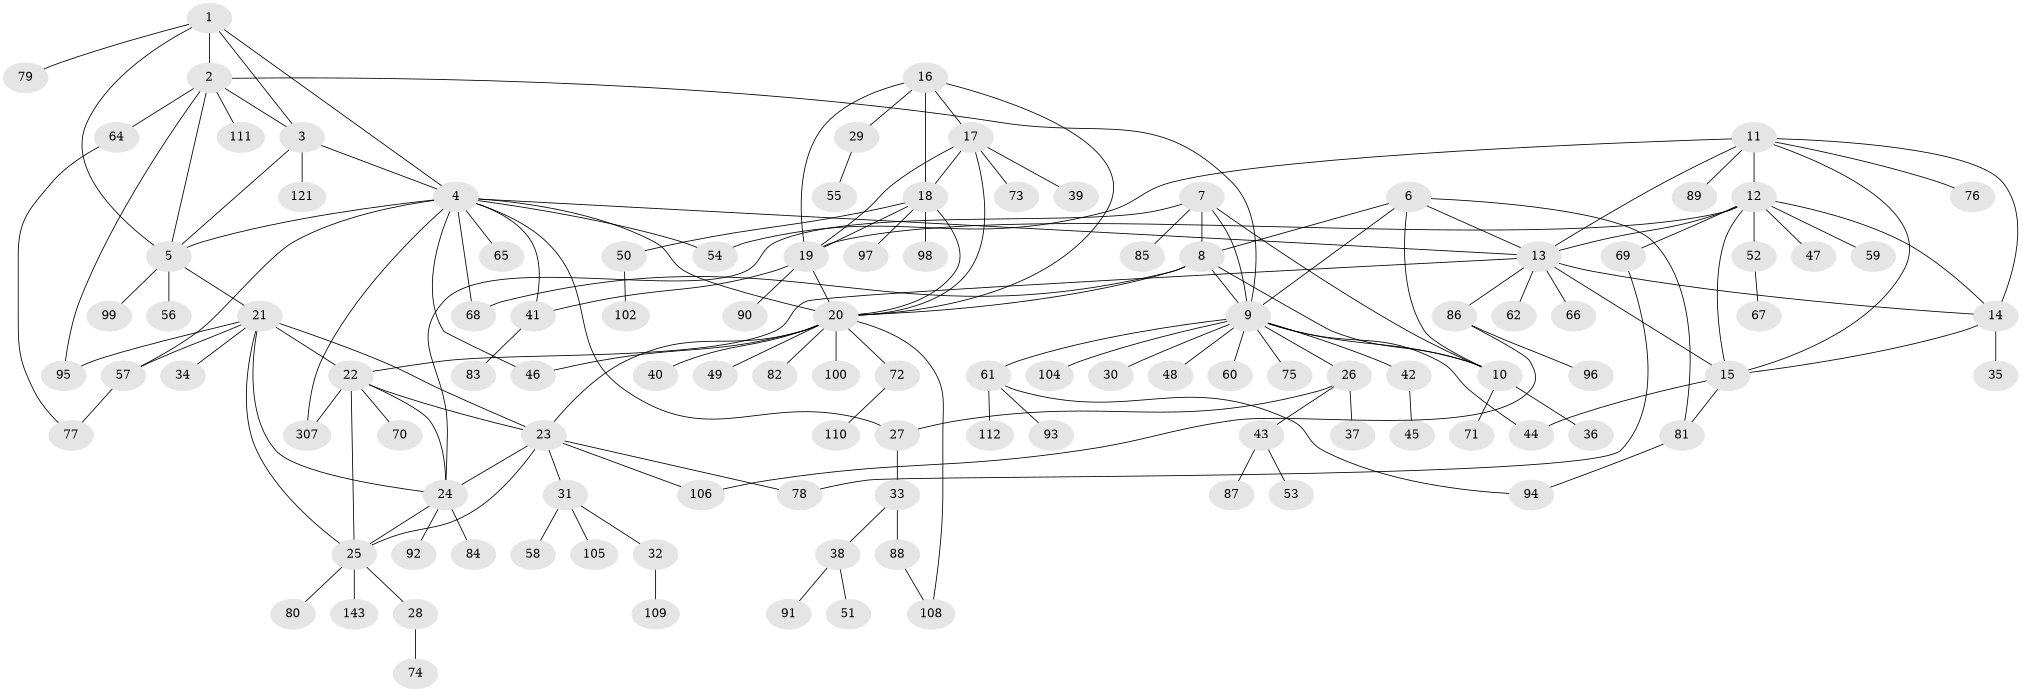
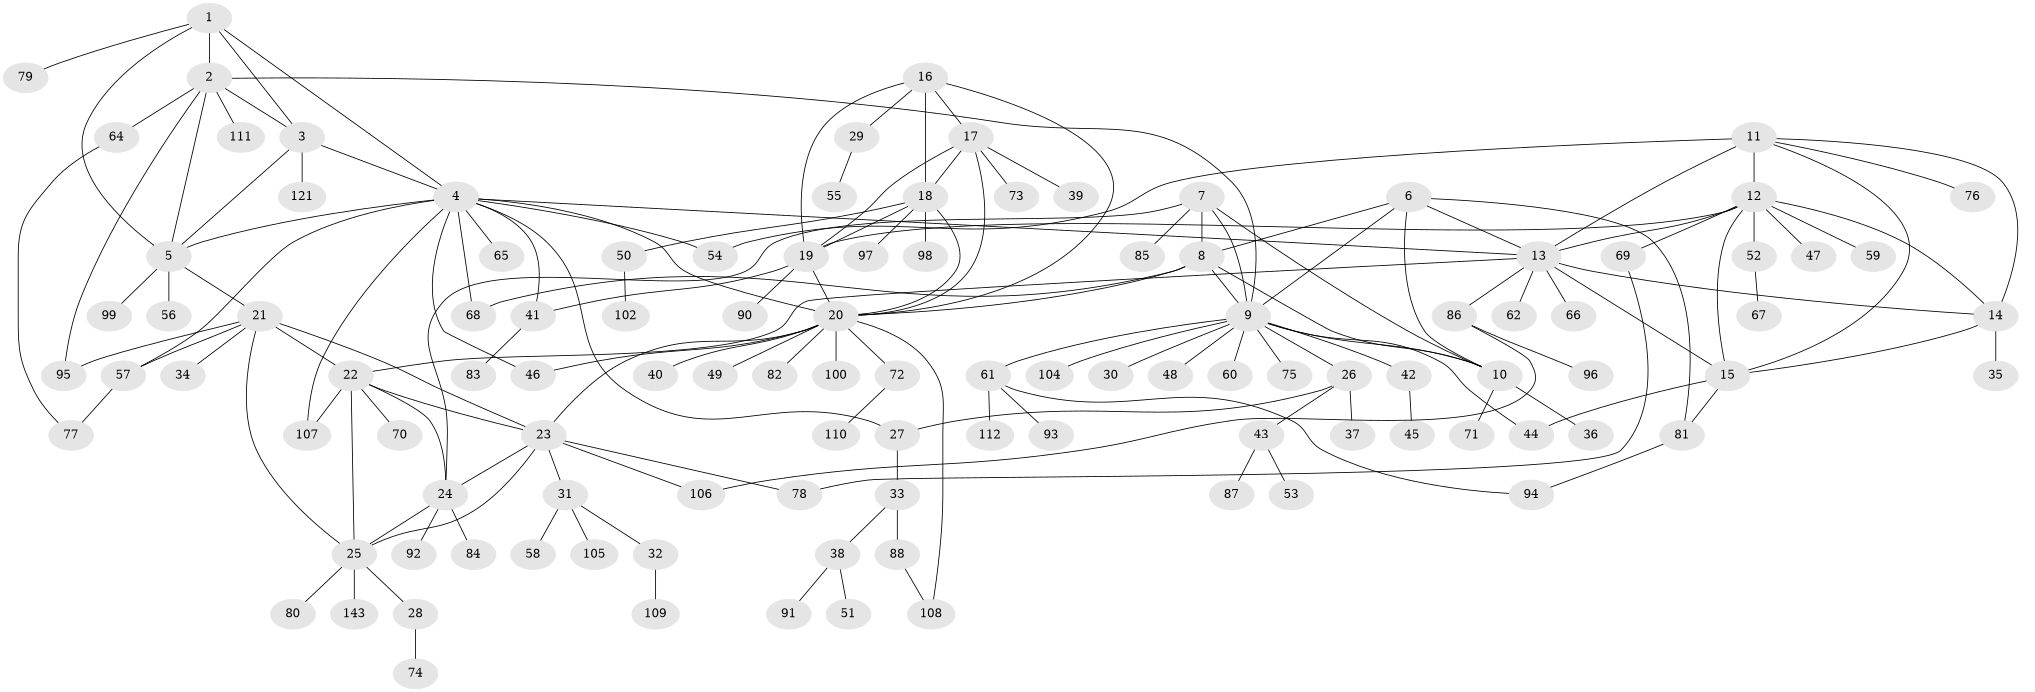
(1694, 197) -> none
(307, 435) -> (307, 435)
(288, 459) -> none
